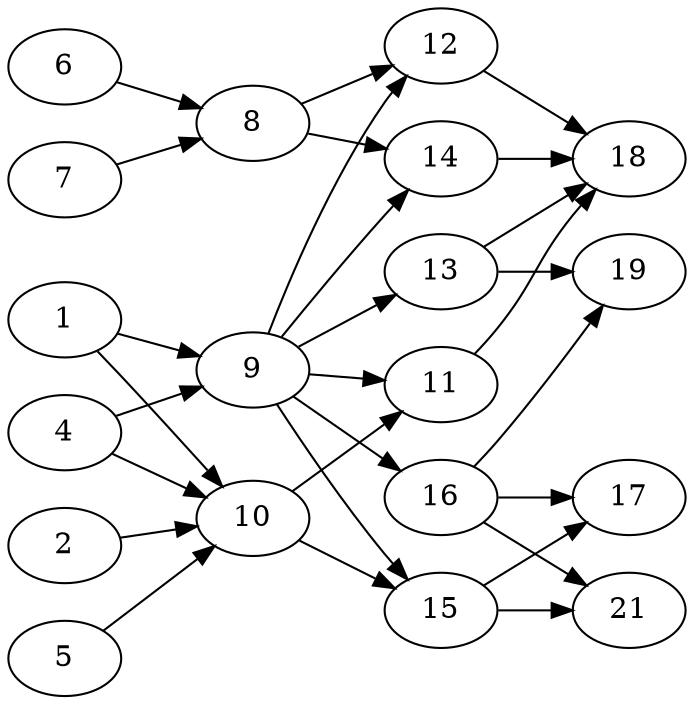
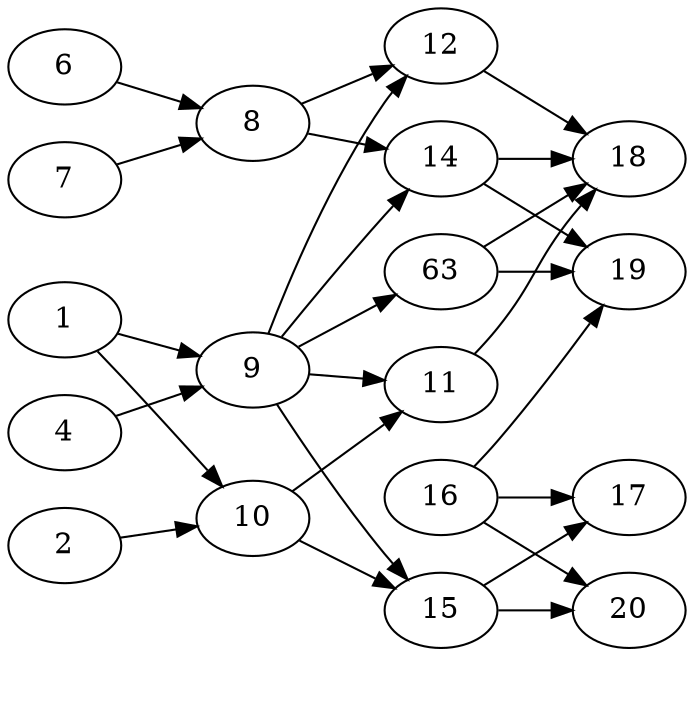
none -> (522, 207)
(441, 272) -> (441, 272)
(338, 428) -> none
(149, 471) -> none
(629, 610) -> (629, 610)
(65, 658) -> none
